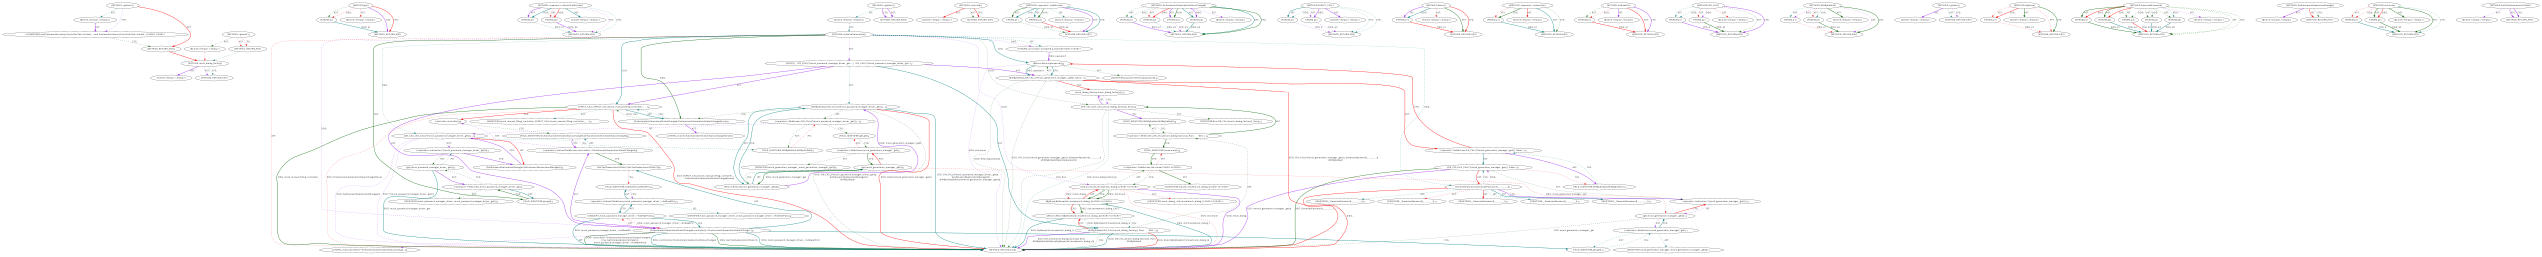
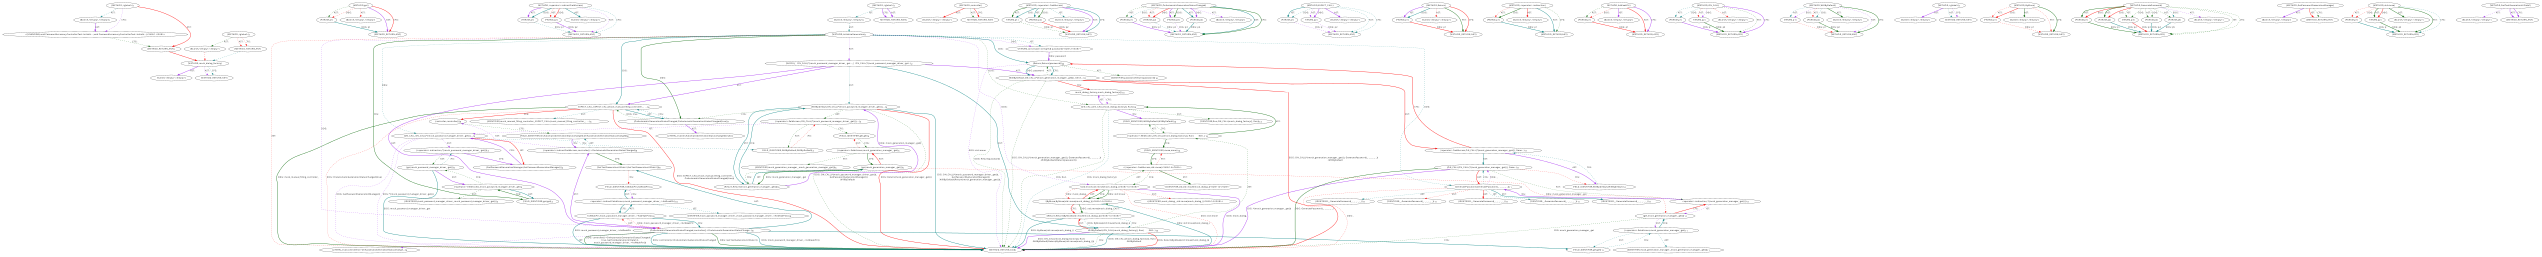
(1603, 198) -> (1598, 198)
(1294, 247) -> (1294, 247)
